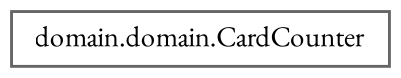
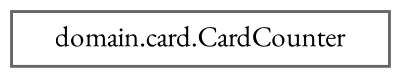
(200, 39) -> (200, 39)
